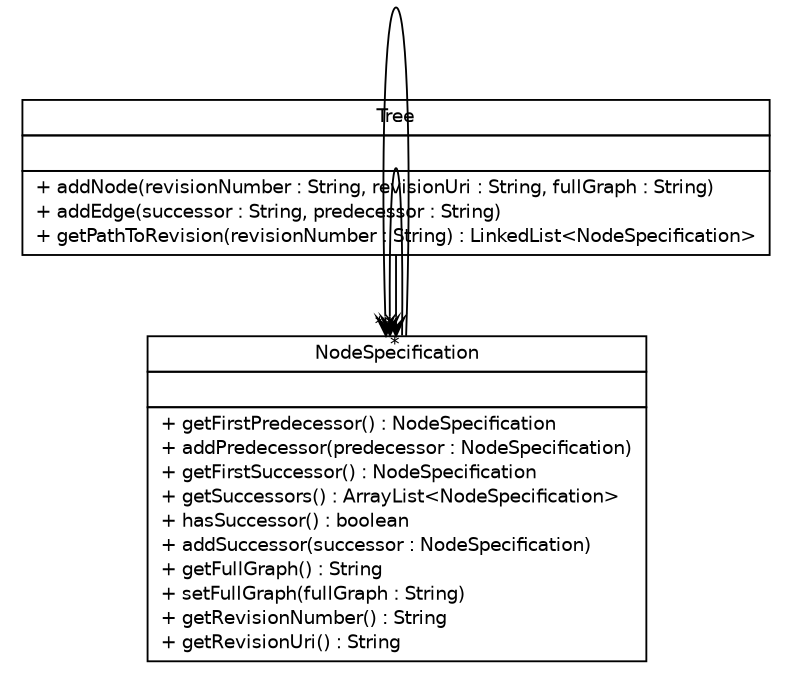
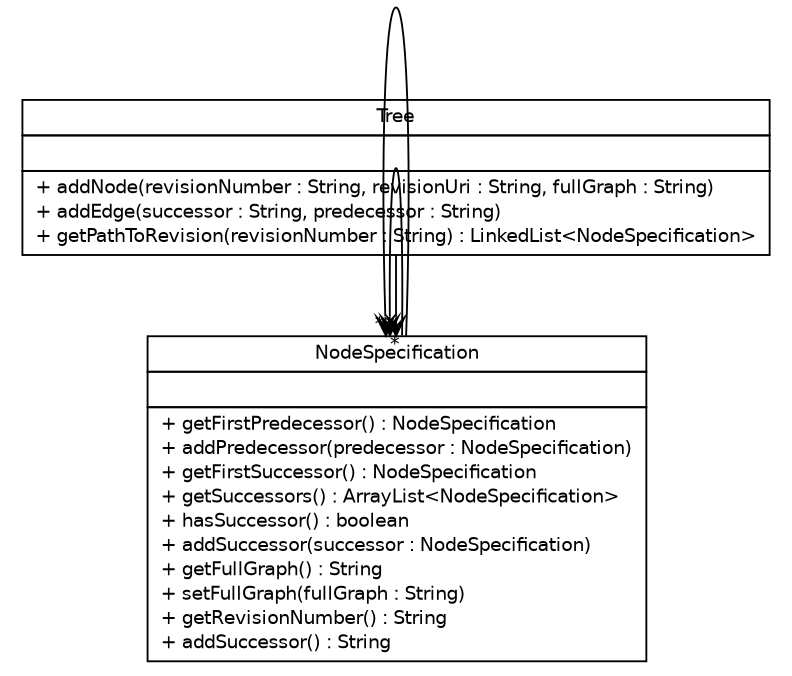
(281, 643) -> (276, 643)
